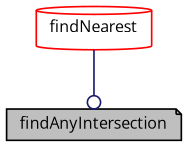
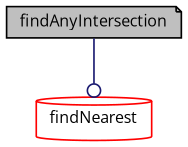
(94, 73) -> (94, 61)
